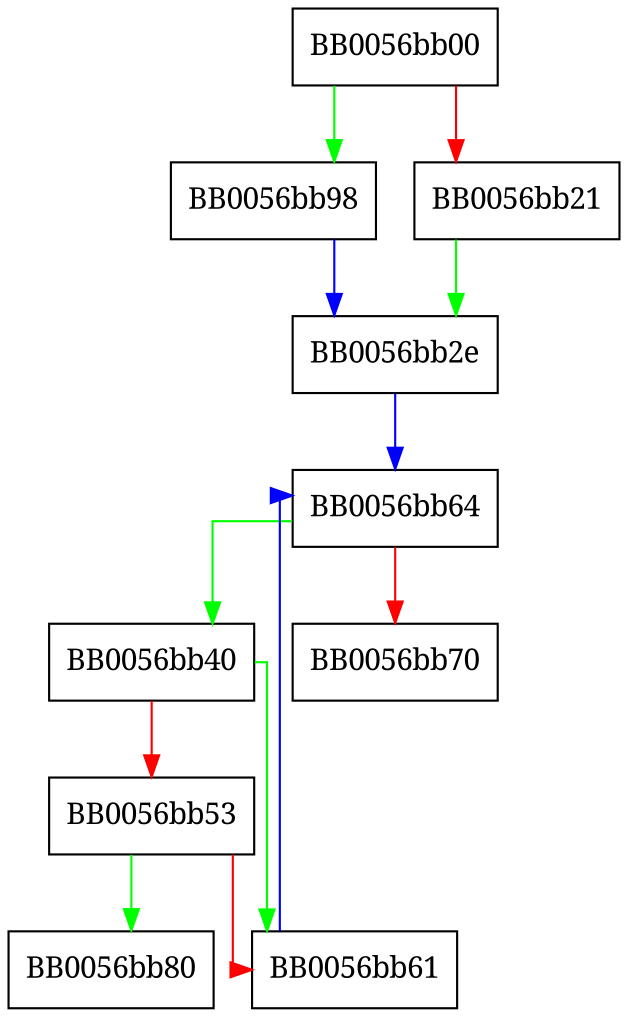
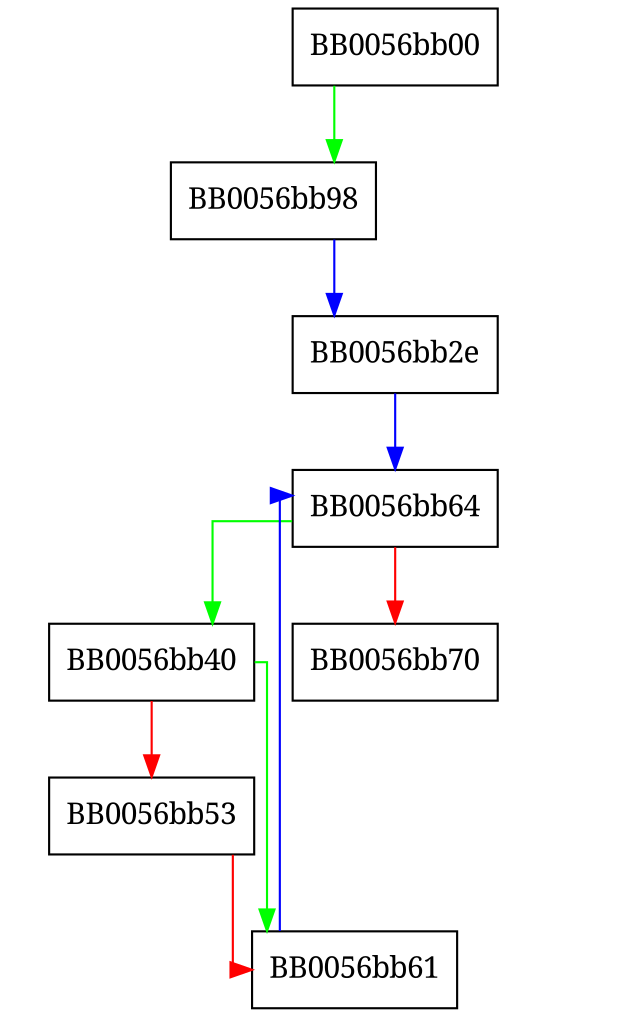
(517, 201) -> none
(111, 970) -> none
